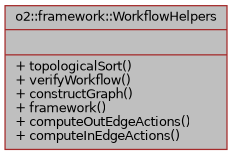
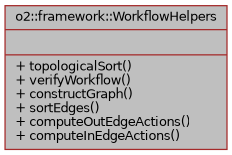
(61, 108) -> (57, 108)
